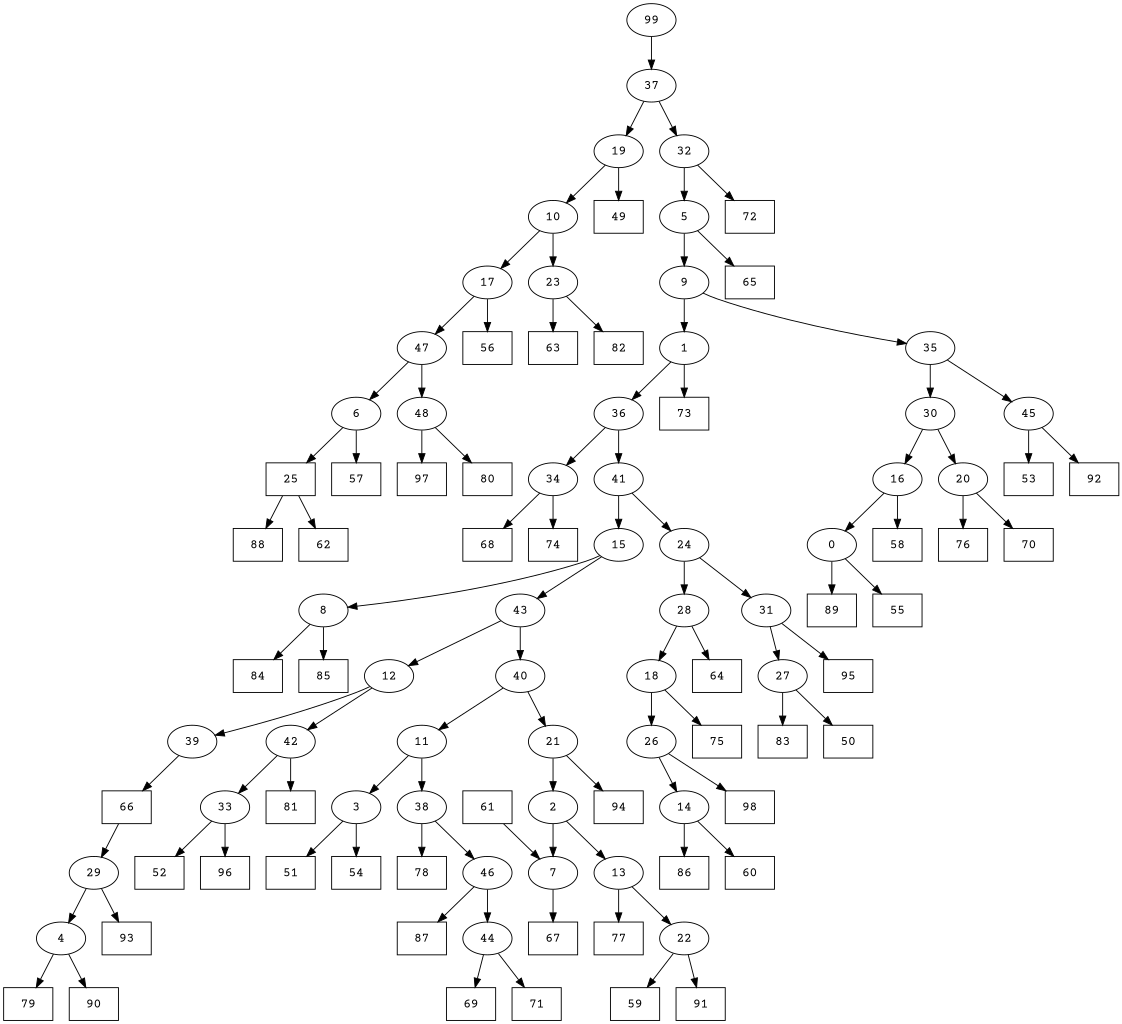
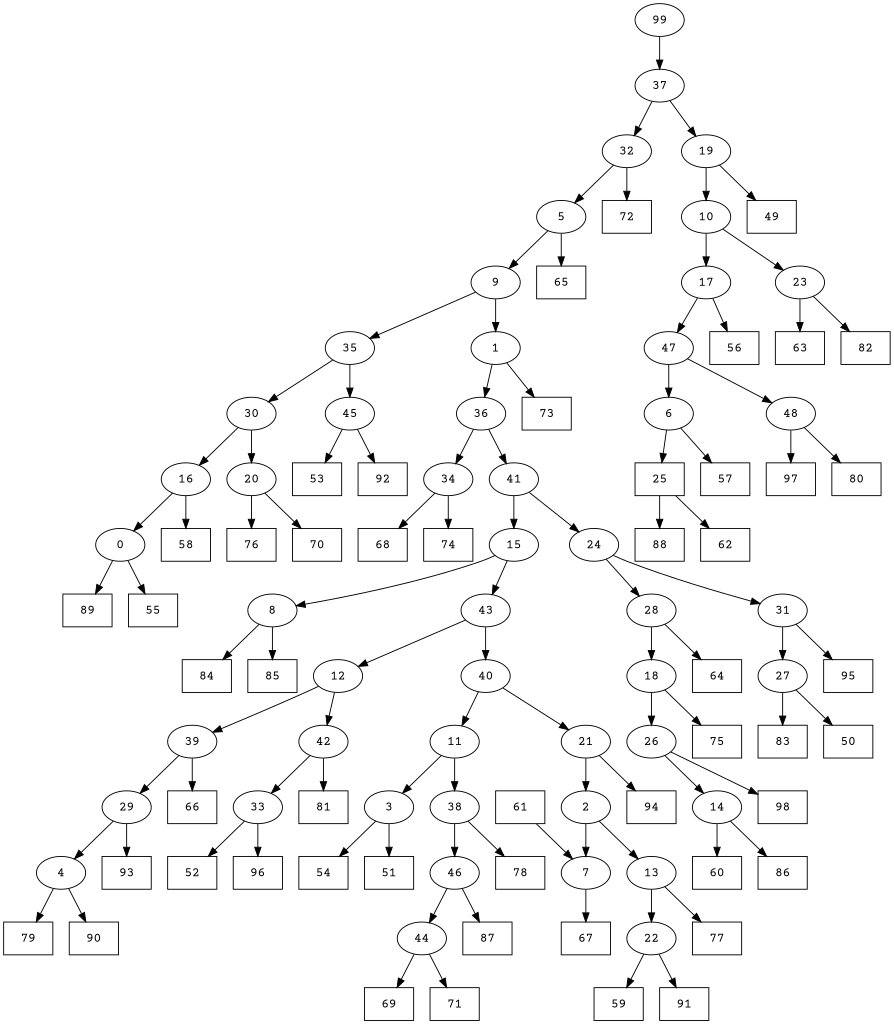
(112, 836) -> (163, 771)
